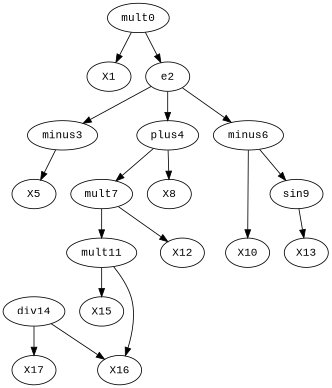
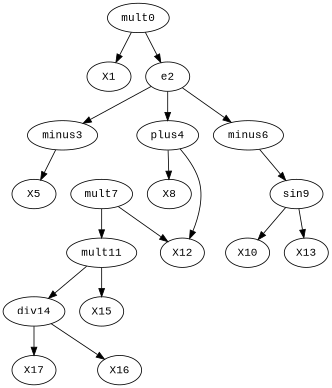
(138, 162) -> (200, 188)
(248, 190) -> (275, 220)
(133, 305) -> (71, 280)
